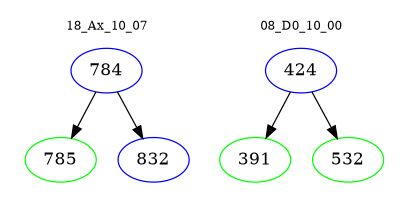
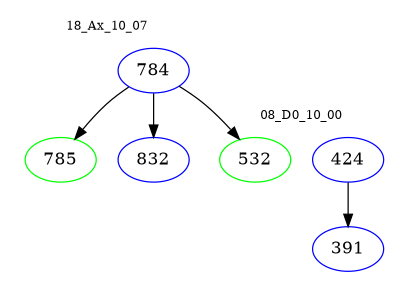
(322, 110) -> (218, 116)
(255, 160) -> (348, 249)
